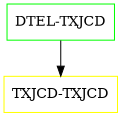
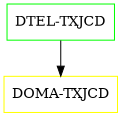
(61, 94) -> (61, 94)
